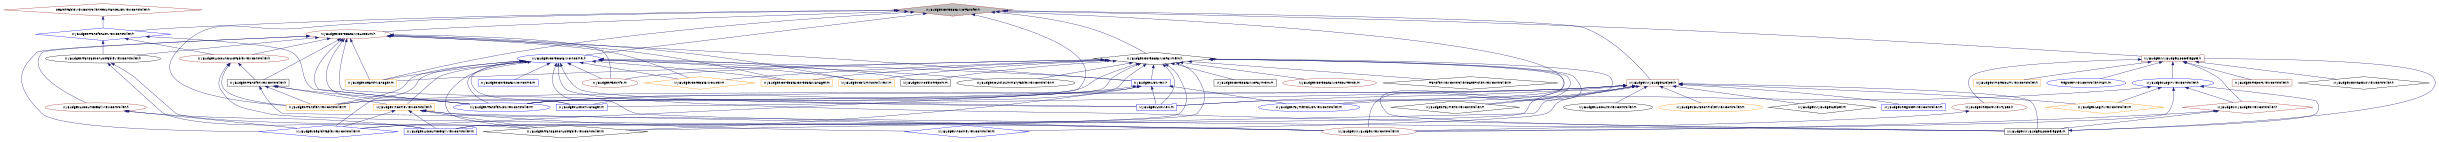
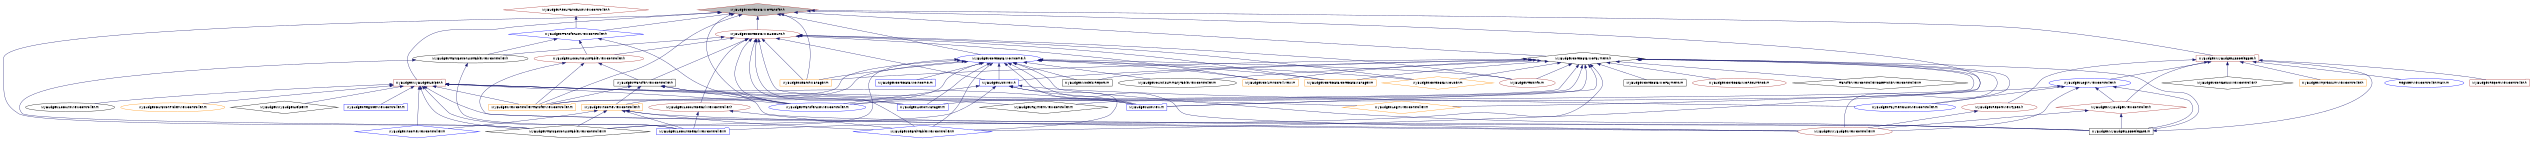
(103, 10) -> (576, 10)
none -> (73, 40)
(318, 107) -> (532, 107)
